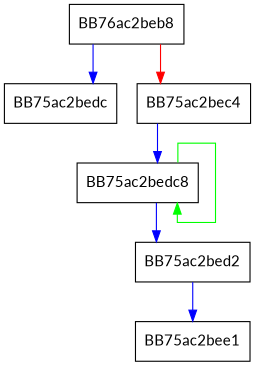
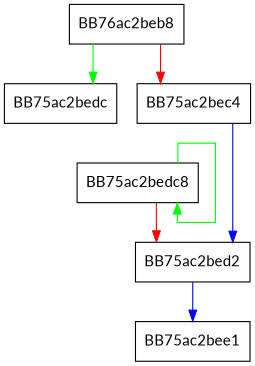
(93, 58) -> (93, 58)
(157, 138) -> (233, 177)
(156, 217) -> (156, 217)
